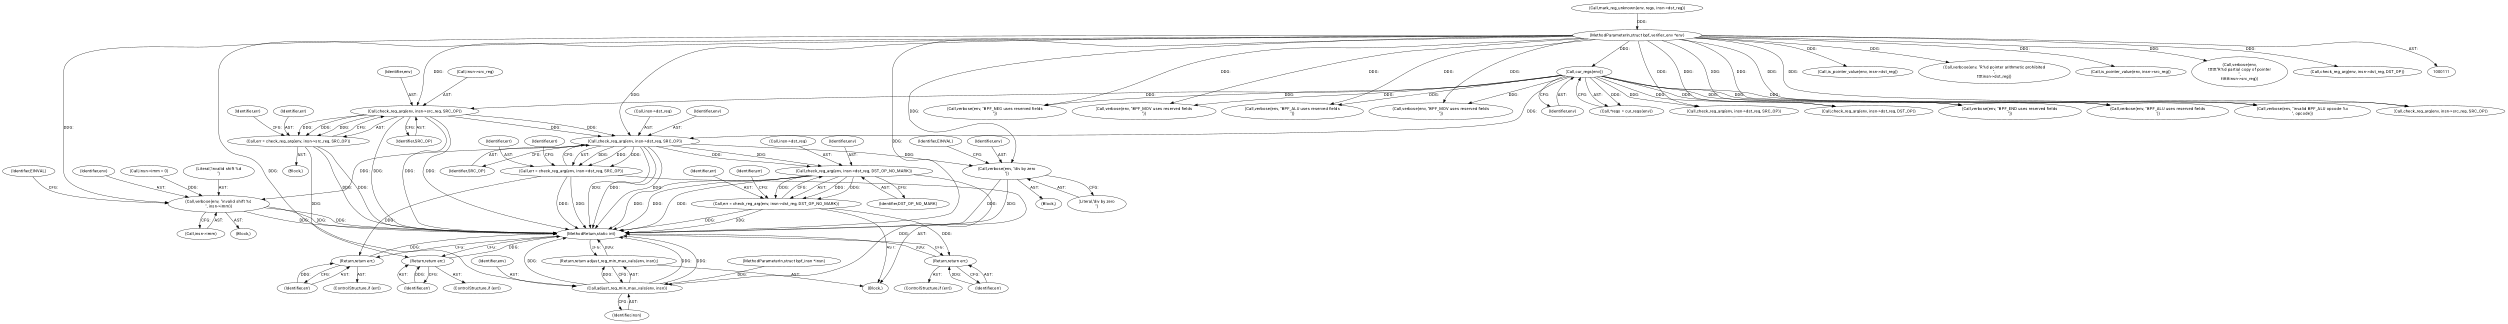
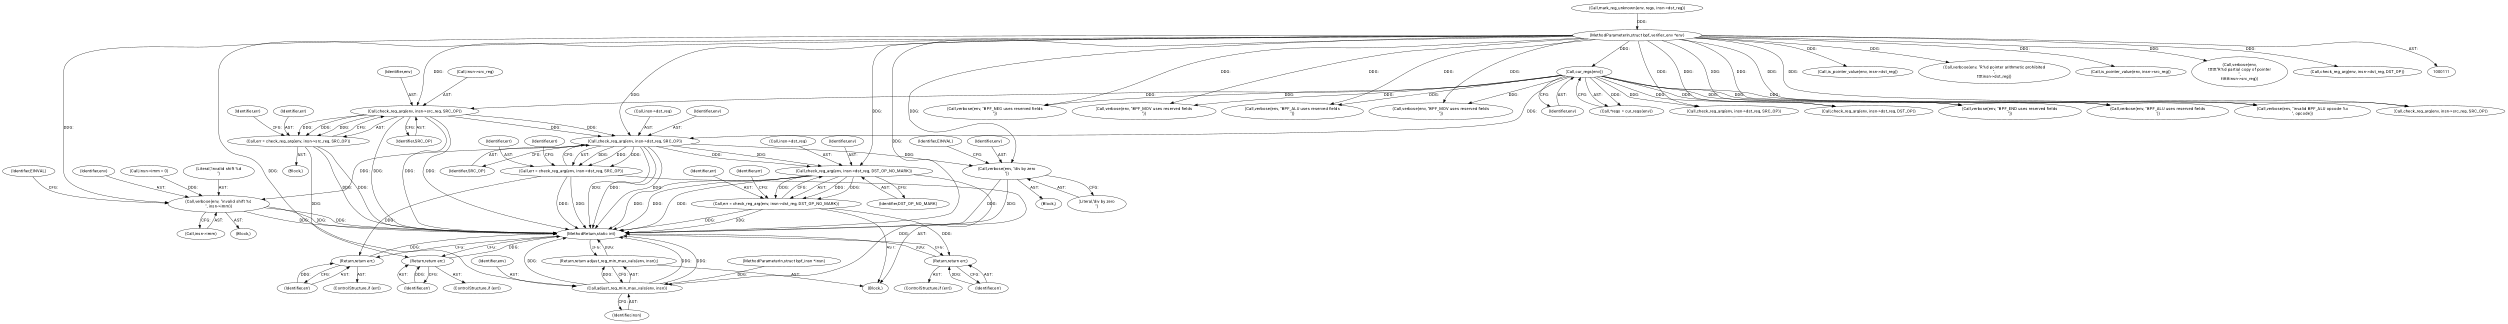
none -> (1167, 38)
